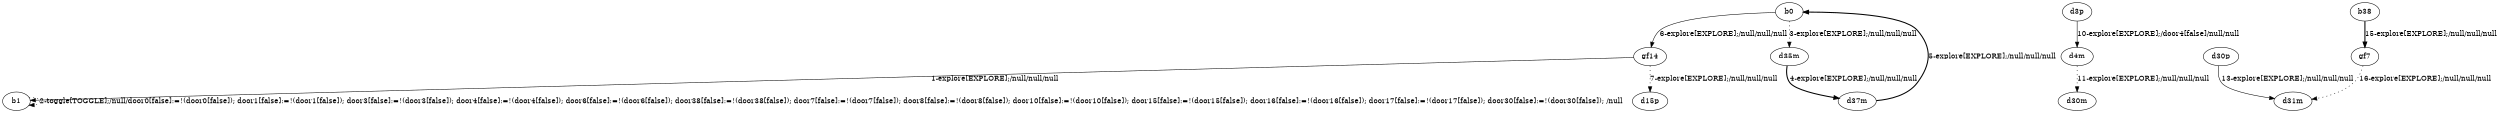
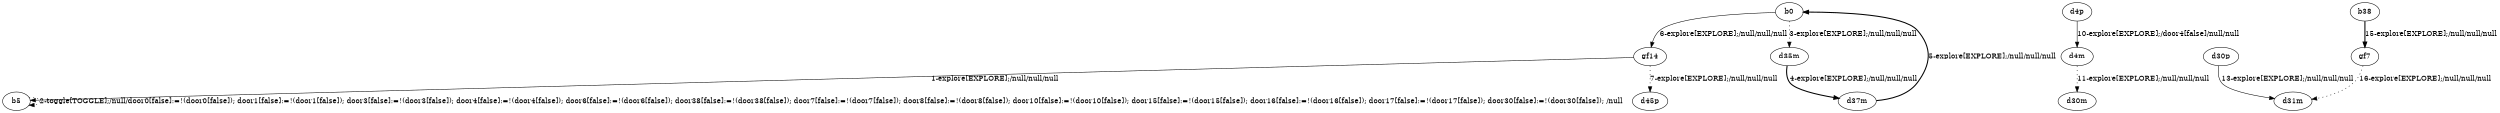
(2077, 12) -> (2077, 12)
(16, 101) -> (16, 101)
(1650, 101) -> (1650, 101)
